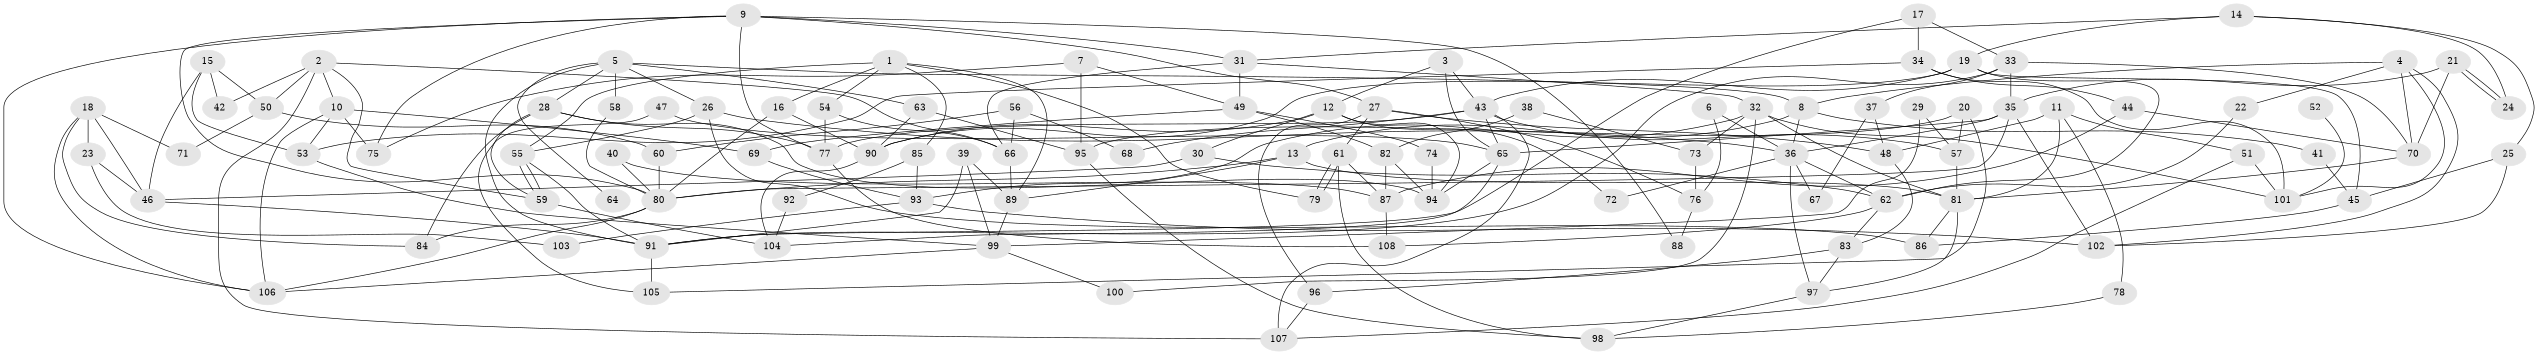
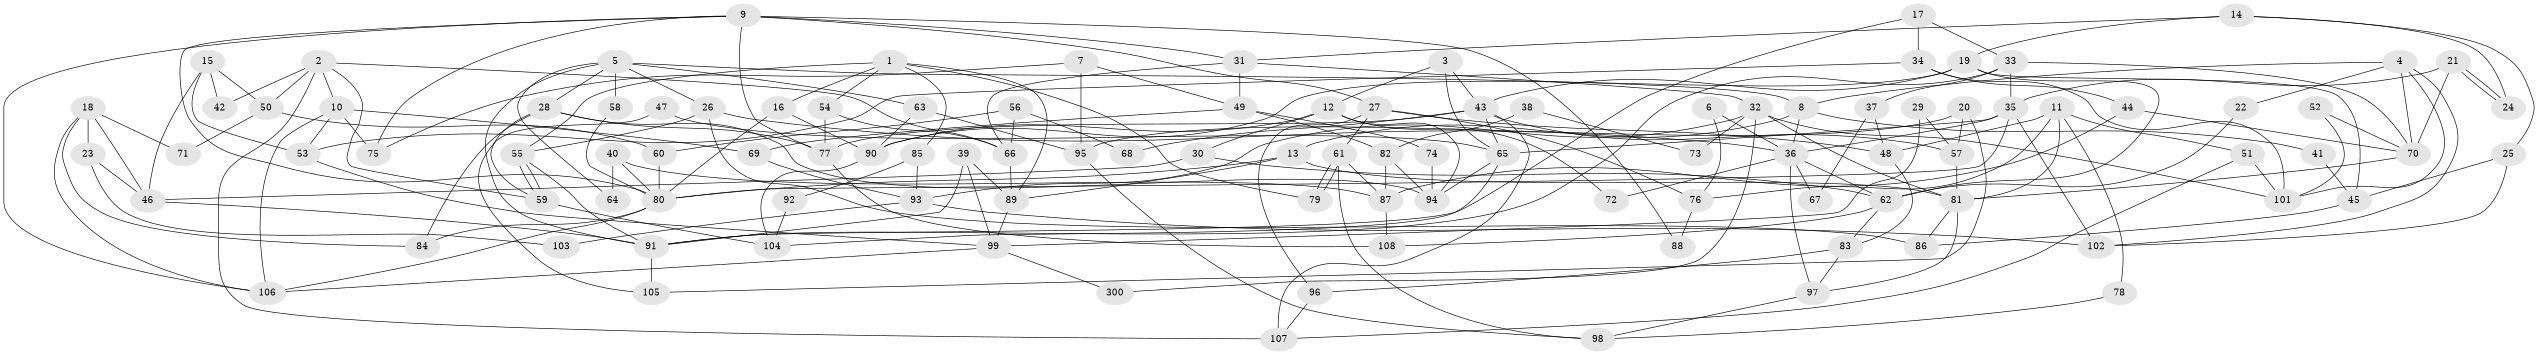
none -> (2365, 131)
(1696, 172) -> (1973, 178)
none -> (613, 173)
(1115, 293) -> (1115, 293)
